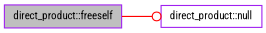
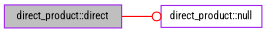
(63, 16) -> (63, 16)
